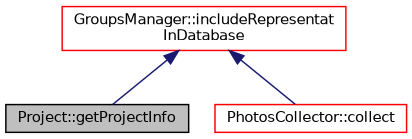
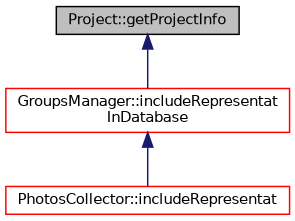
(140, 82) -> (148, 69)
(311, 118) -> (148, 200)
